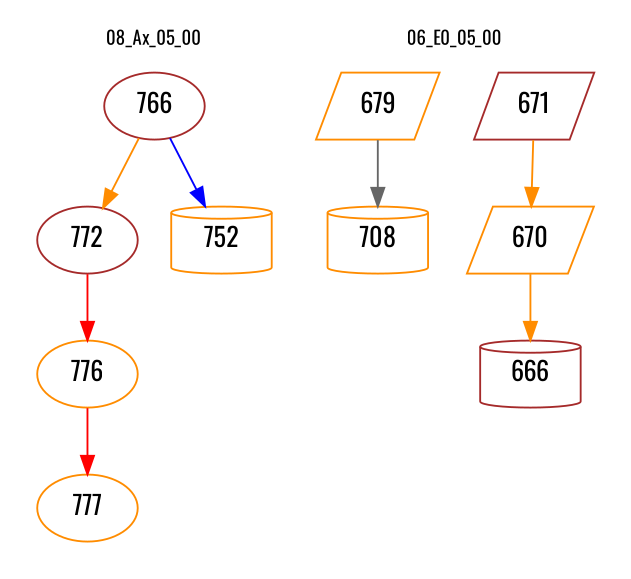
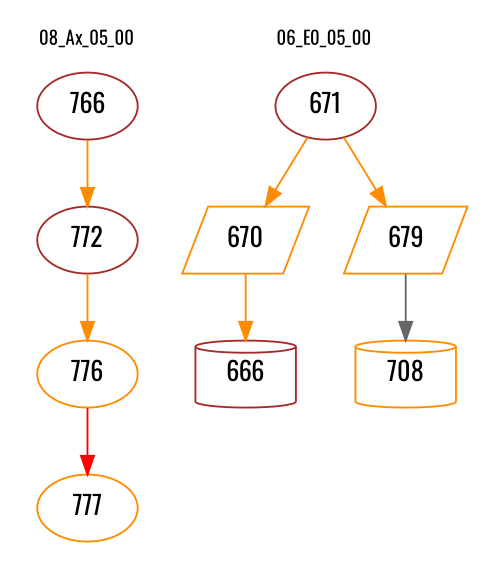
(534, 106) -> (326, 106)
none -> (360, 164)
(221, 240) -> none
(87, 298) -> (87, 298)
